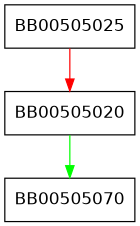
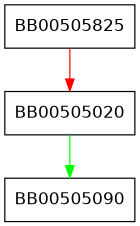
(70, 26) -> (70, 26)
(70, 200) -> (70, 200)
